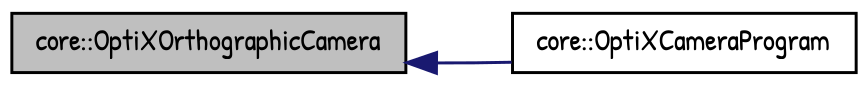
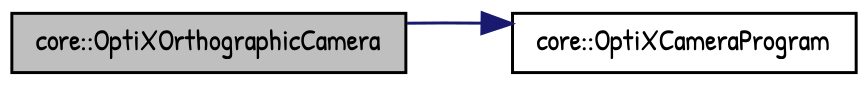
(474, 63) -> (444, 23)
